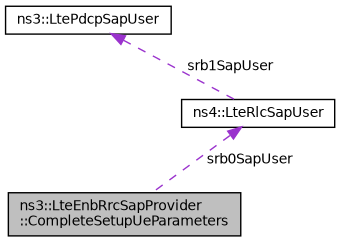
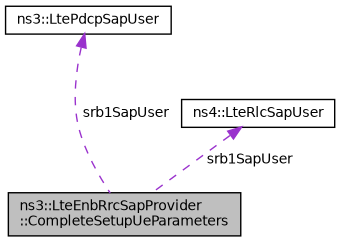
(179, 70) -> (78, 124)
(248, 160) -> (248, 160)
